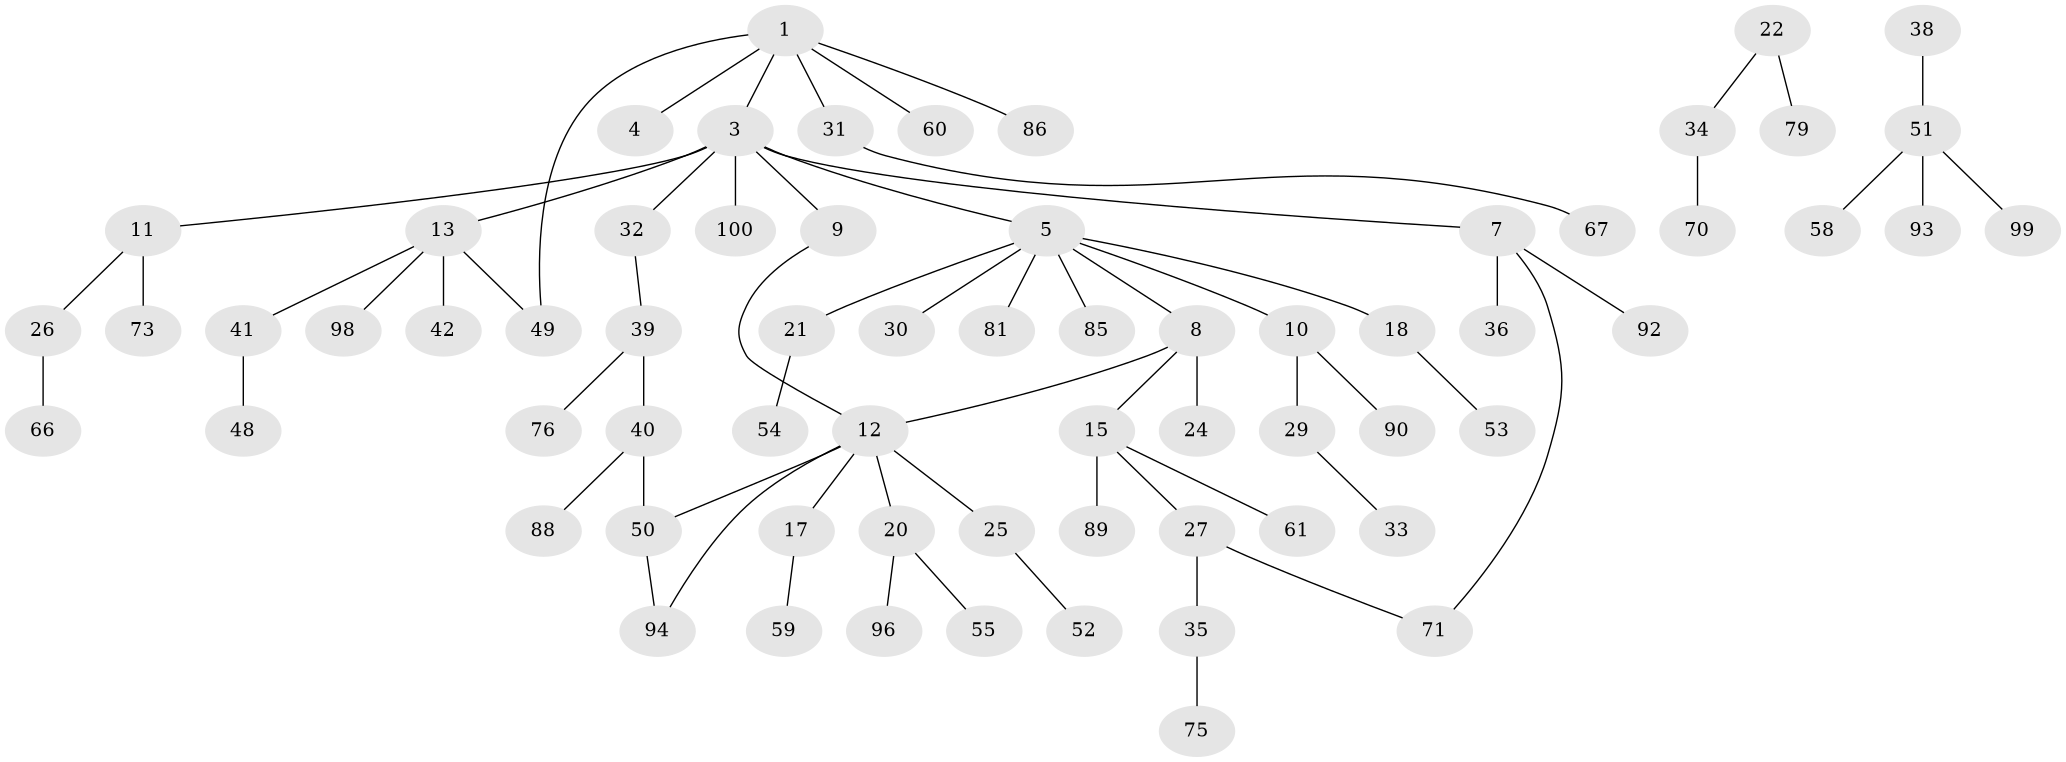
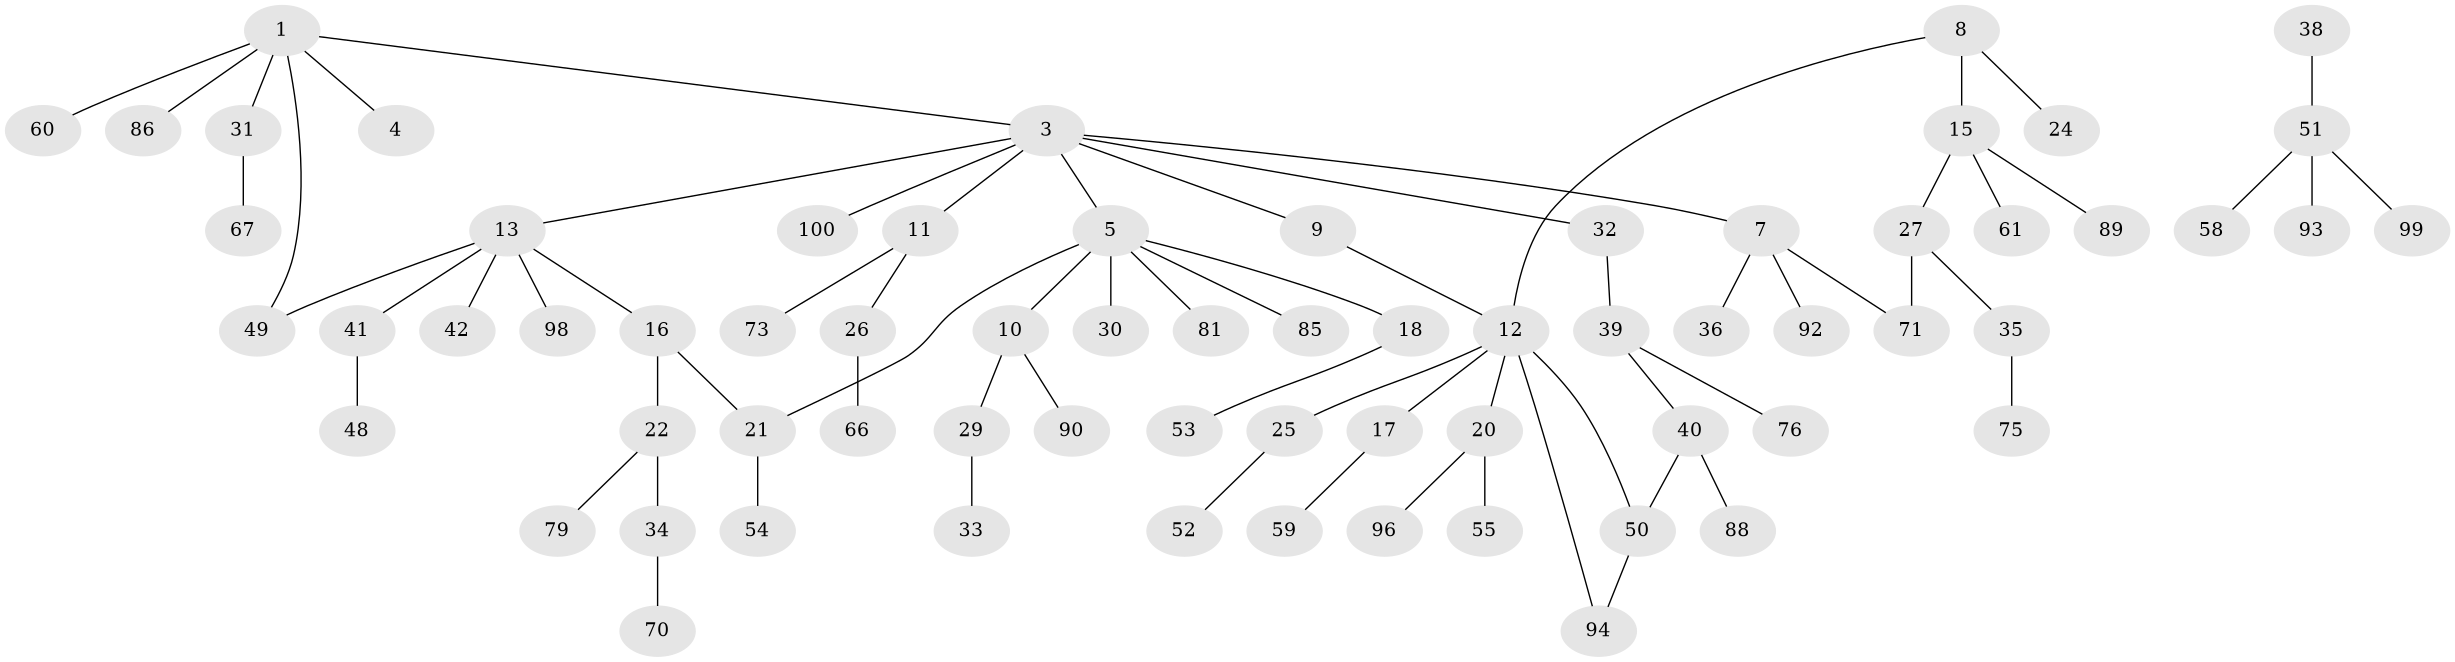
(1122, 281) -> none
none -> (658, 331)
